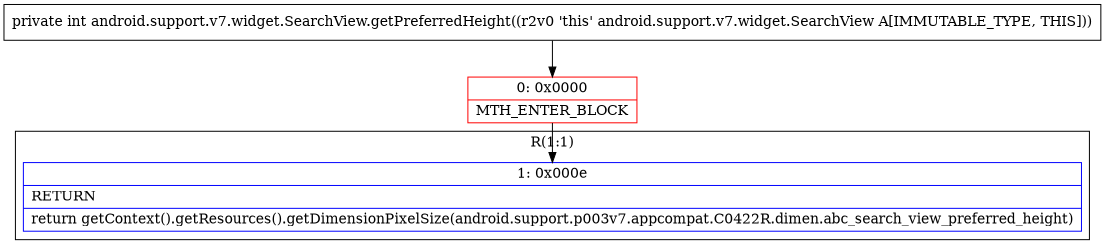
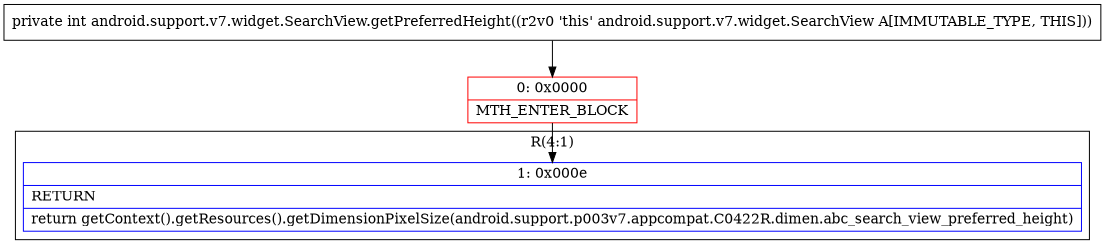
(552, 143) -> (552, 143)
